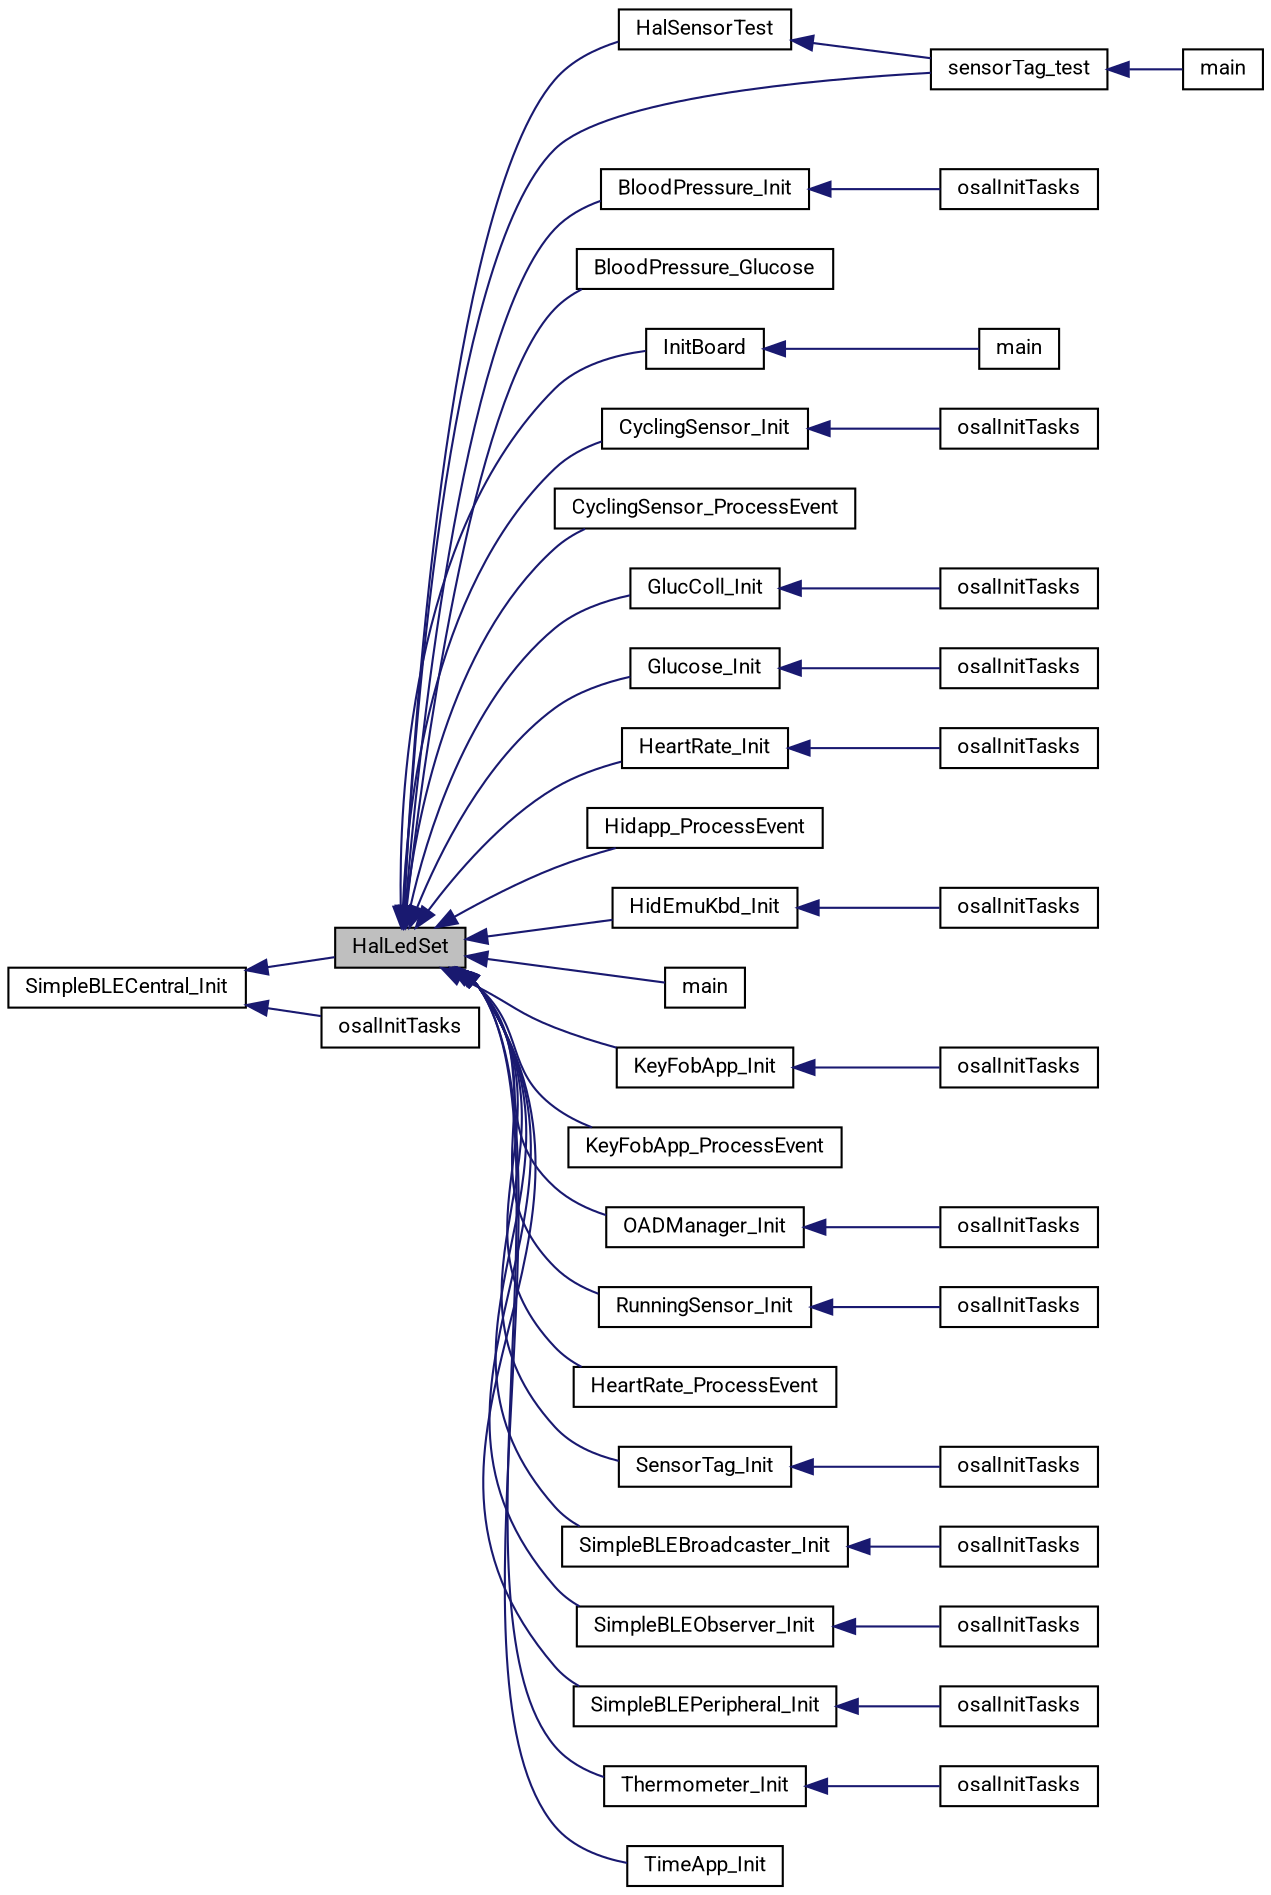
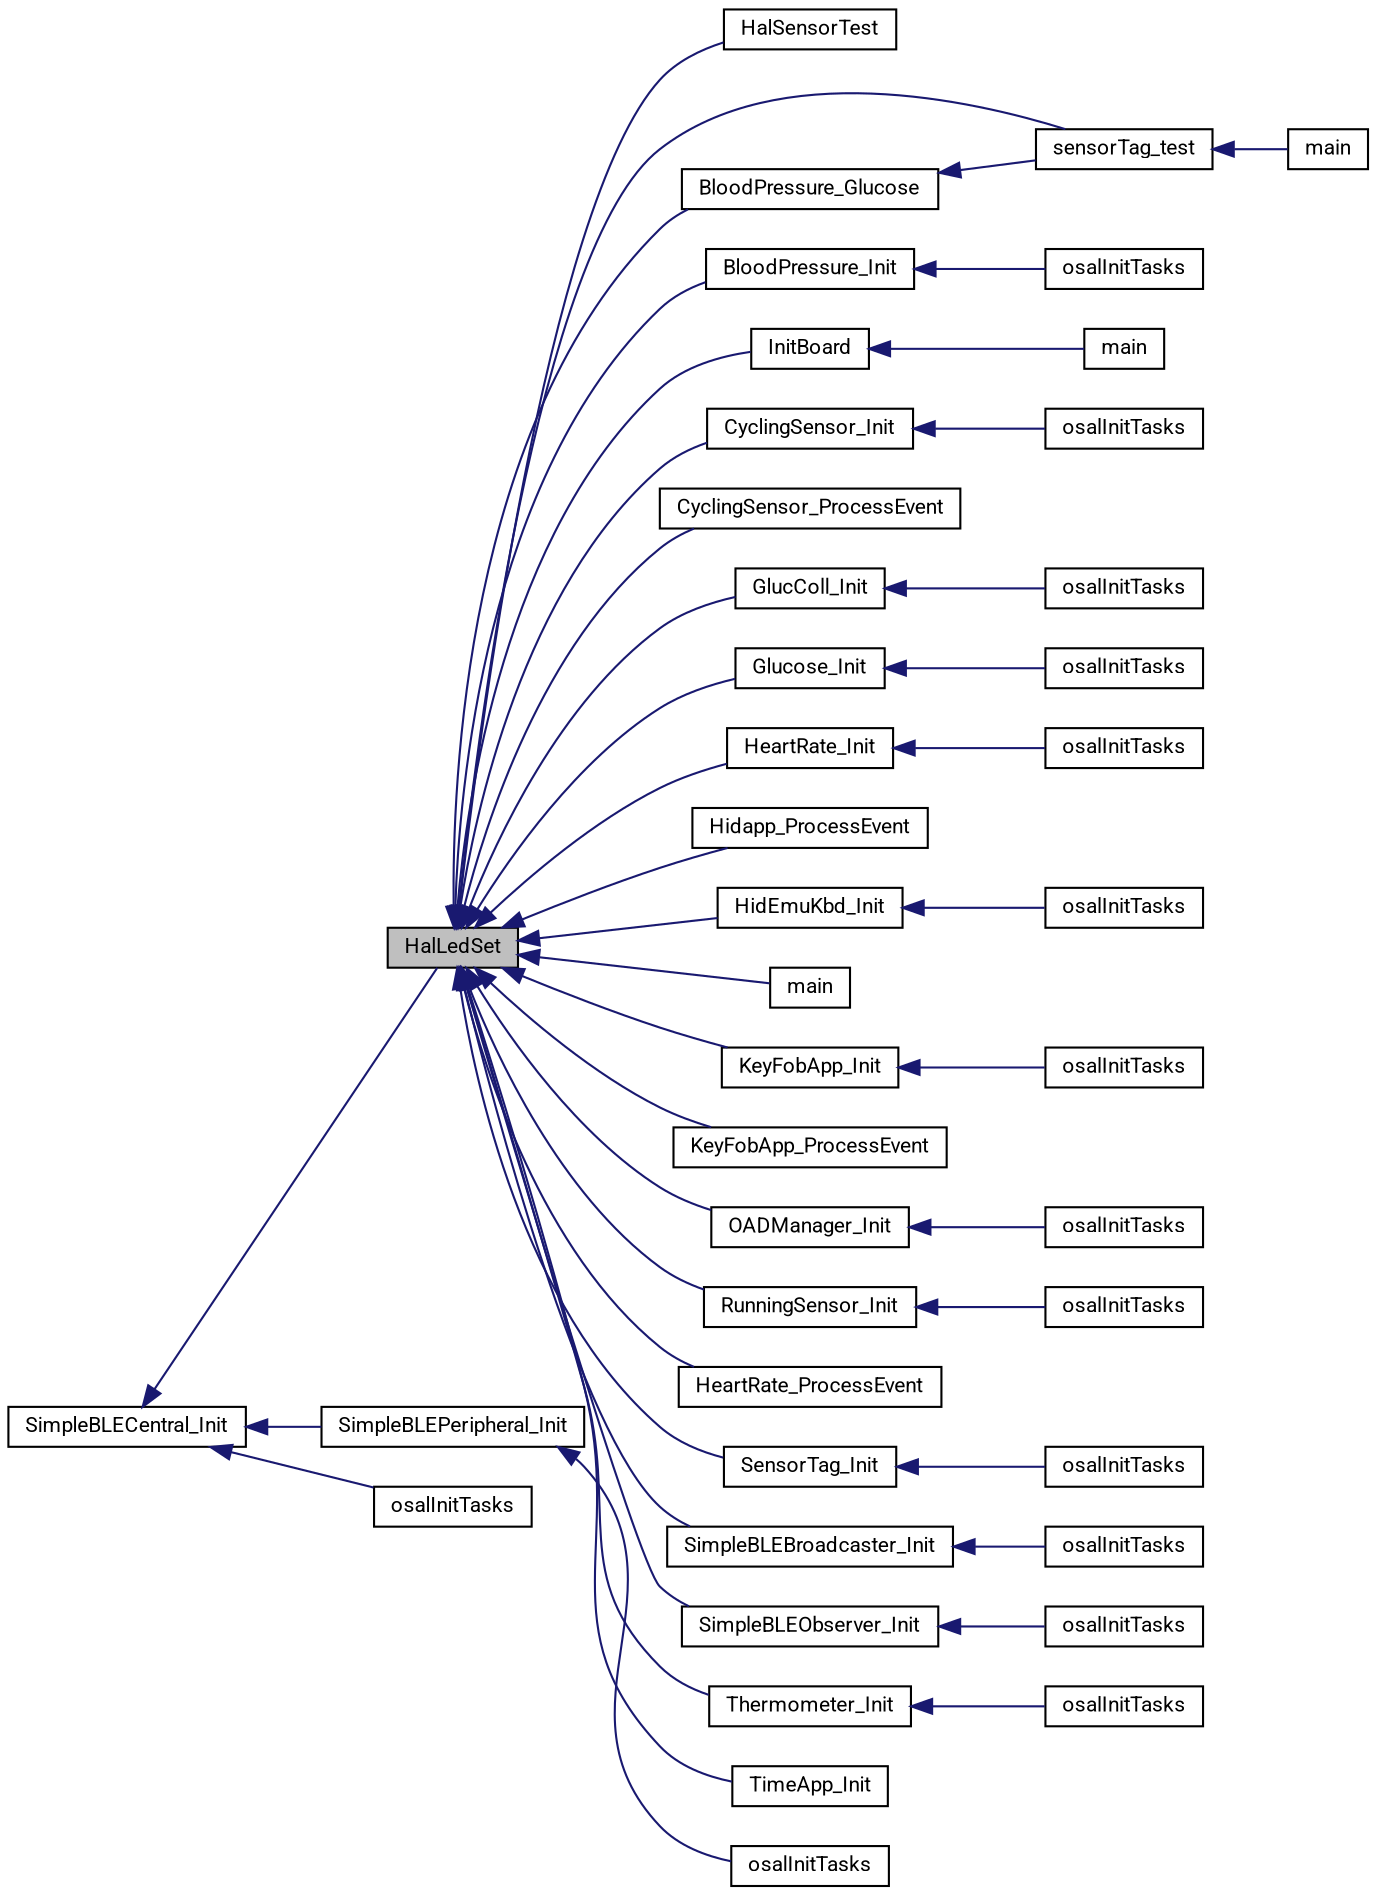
(872, 51) -> (998, 165)
(484, 1490) -> (295, 1427)
